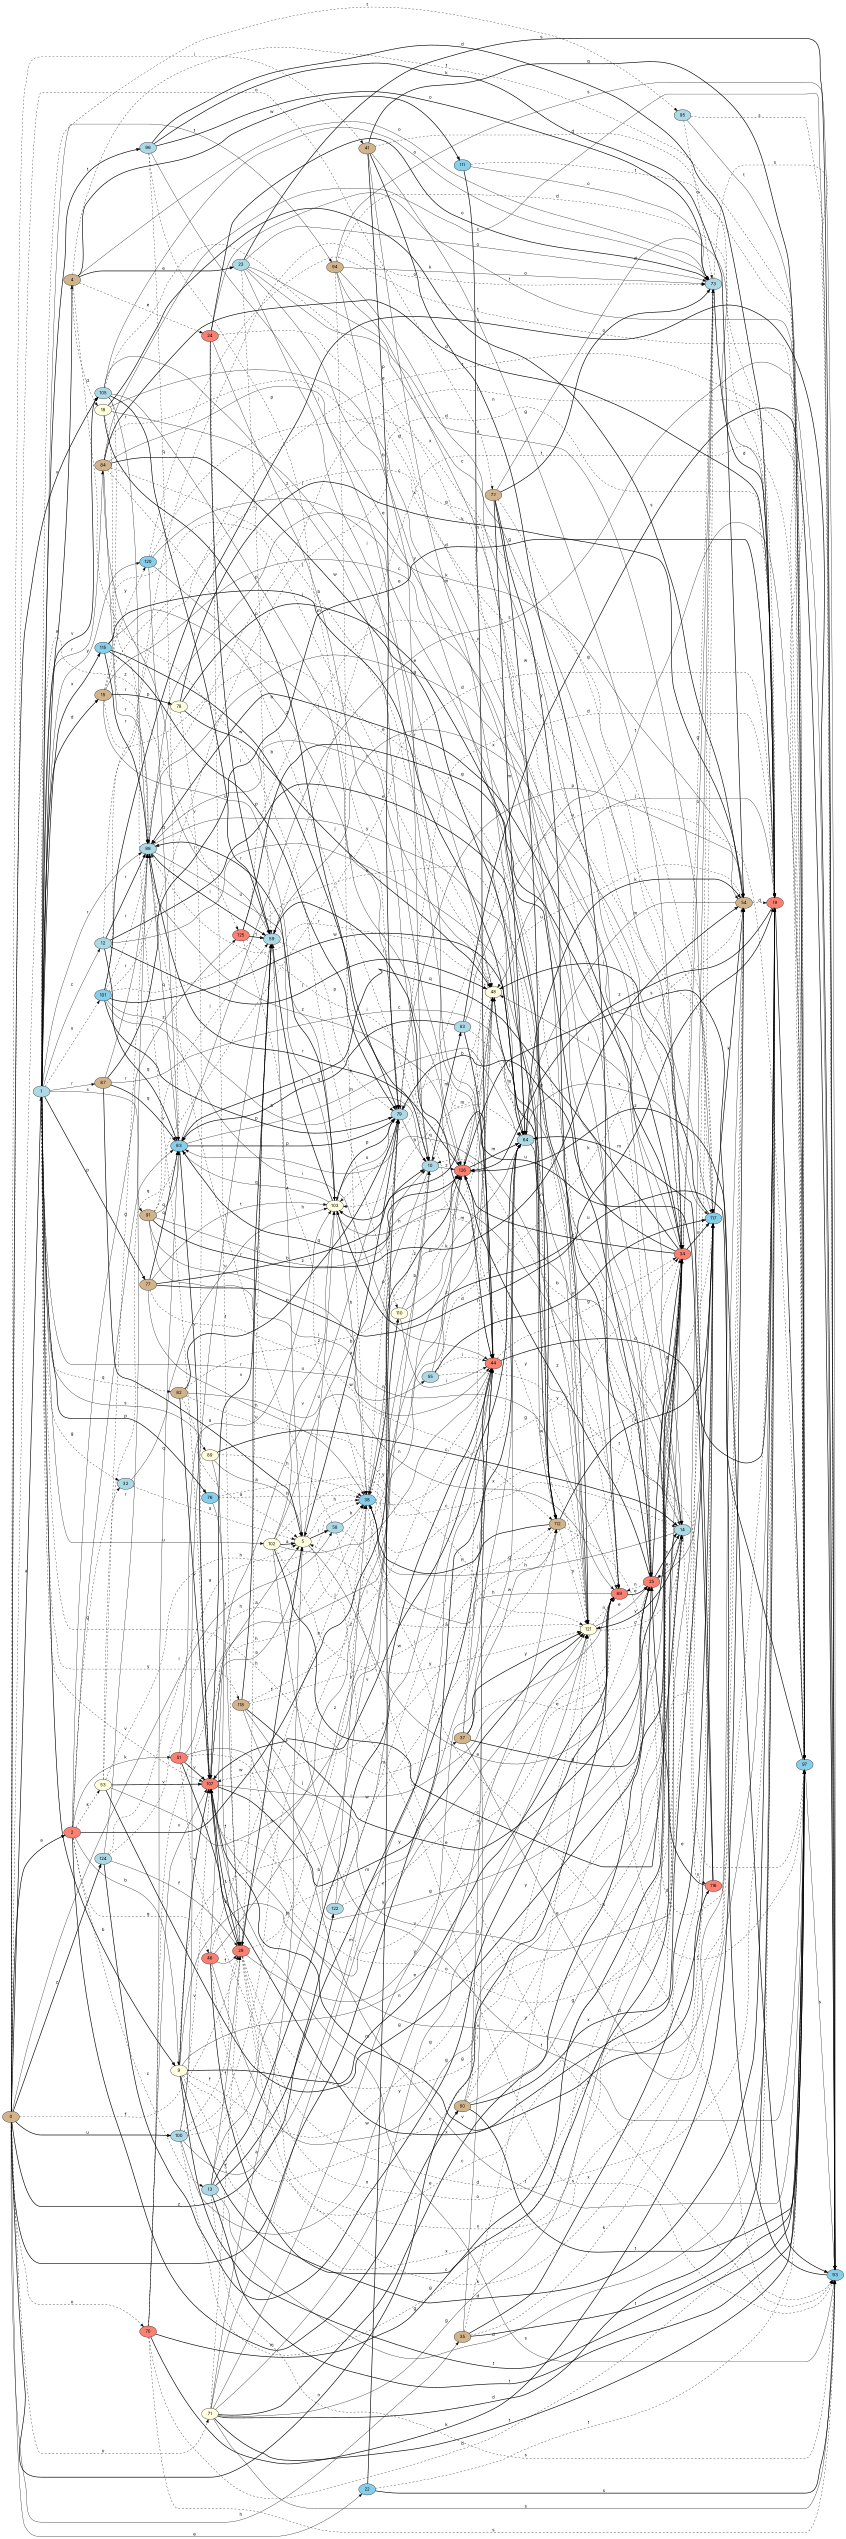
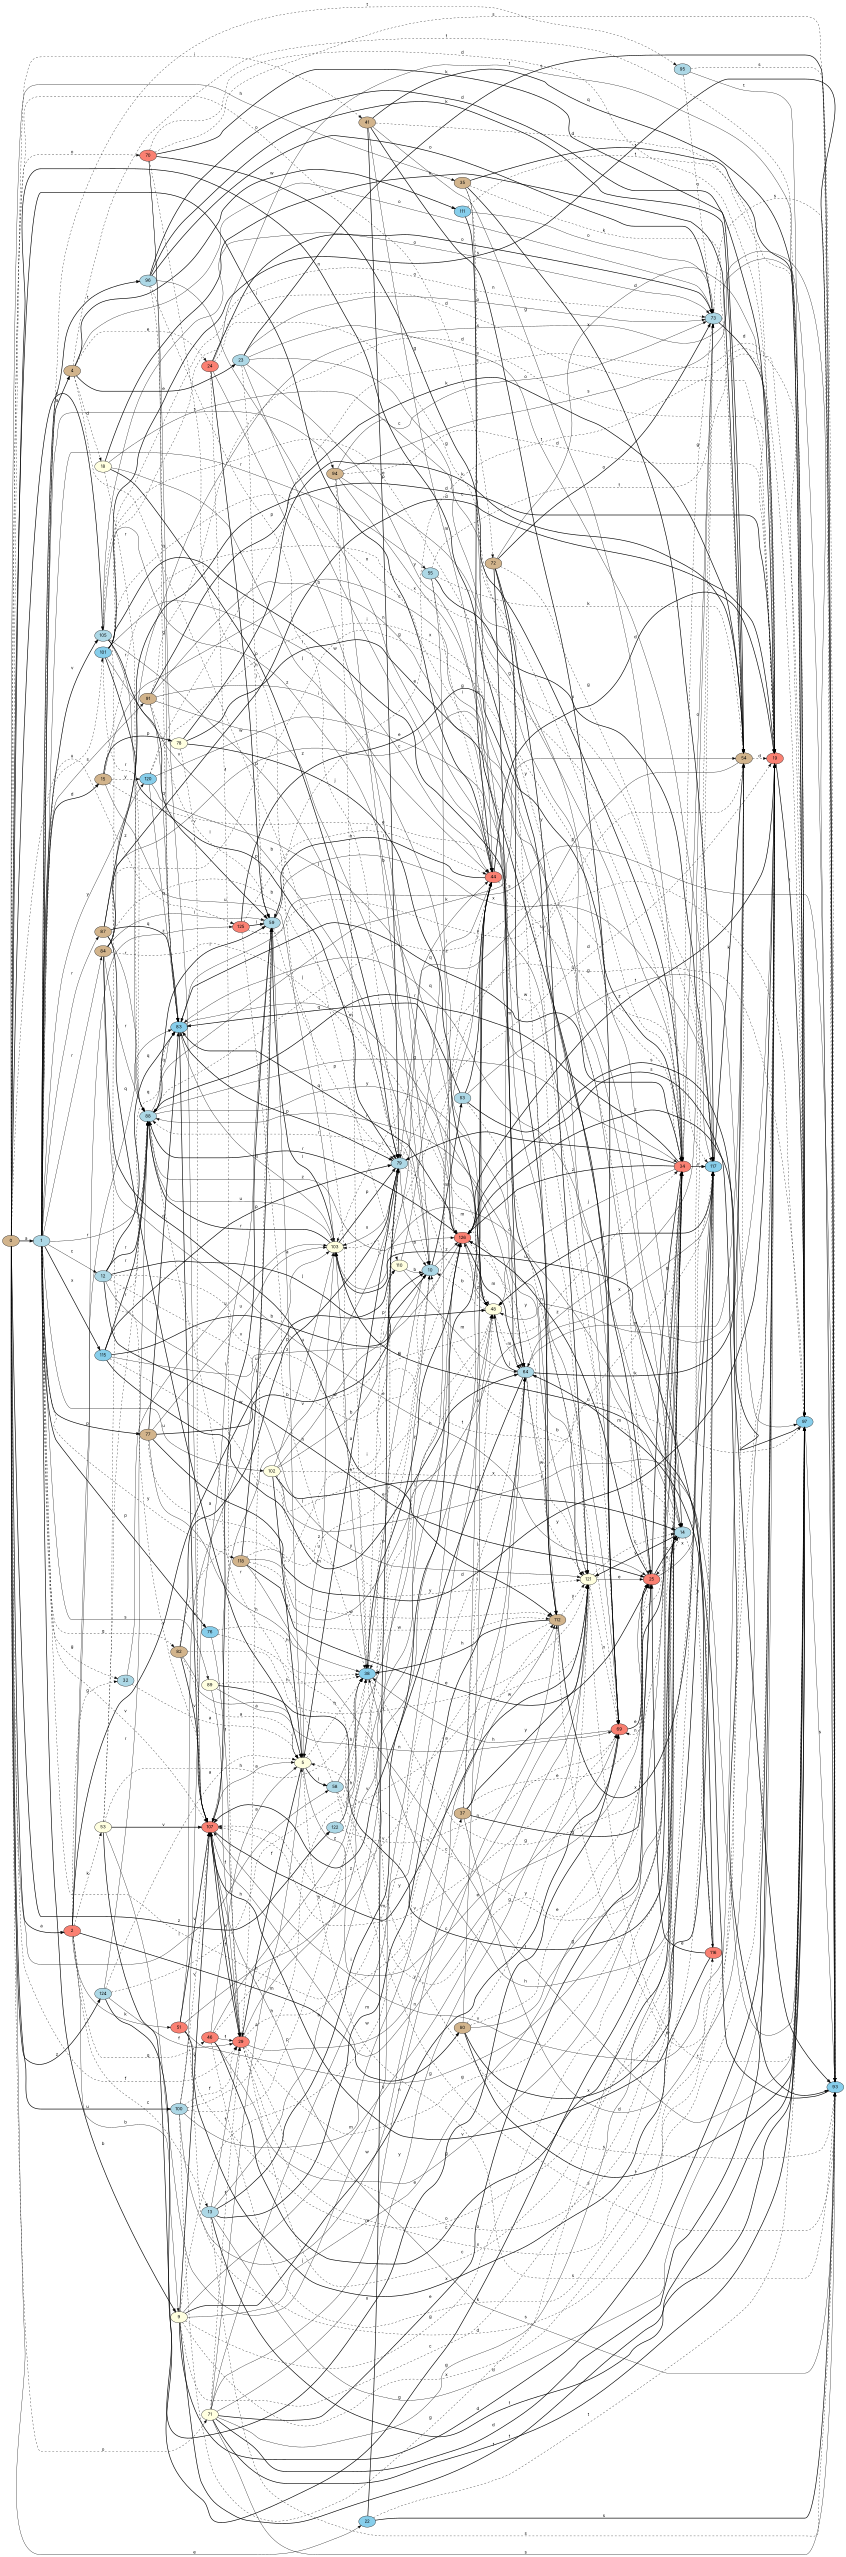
(241, 1204) -> (241, 1306)
none -> (397, 1360)
(383, 1884) -> (383, 1541)
